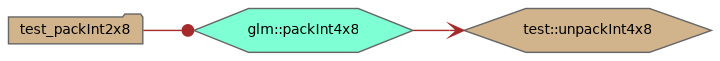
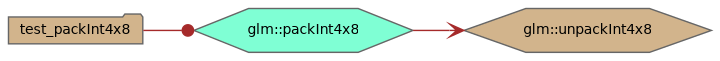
(76, 30) -> (76, 30)
(588, 30) -> (588, 30)
